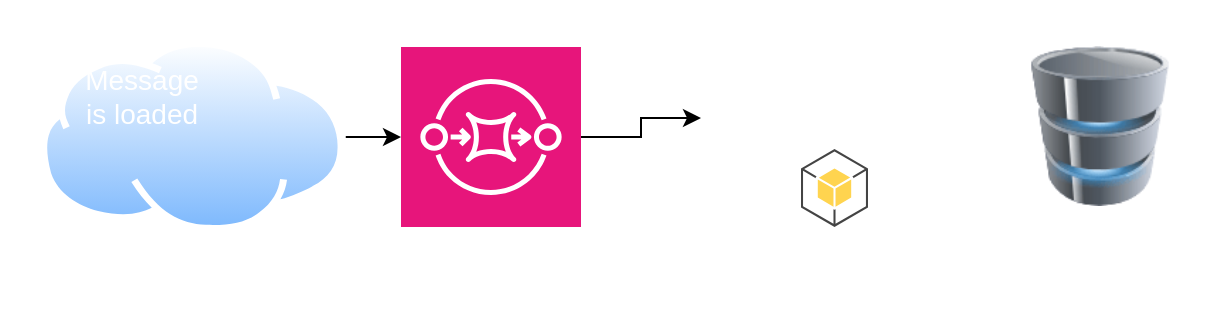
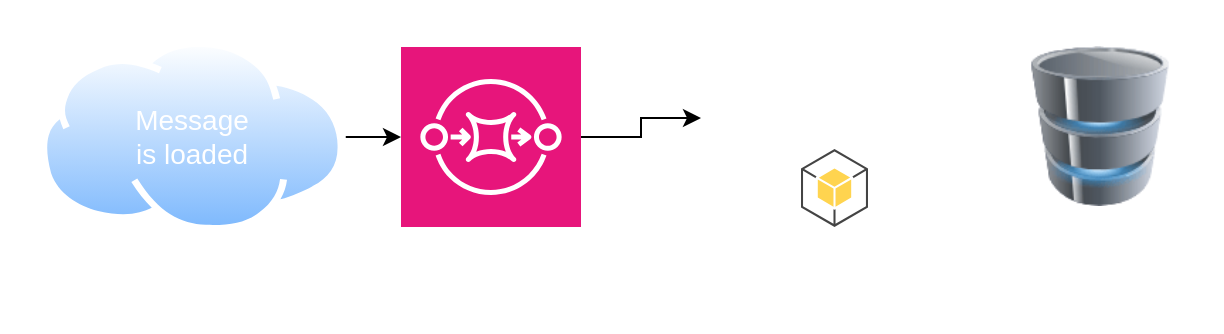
(143, 97) -> (193, 137)
